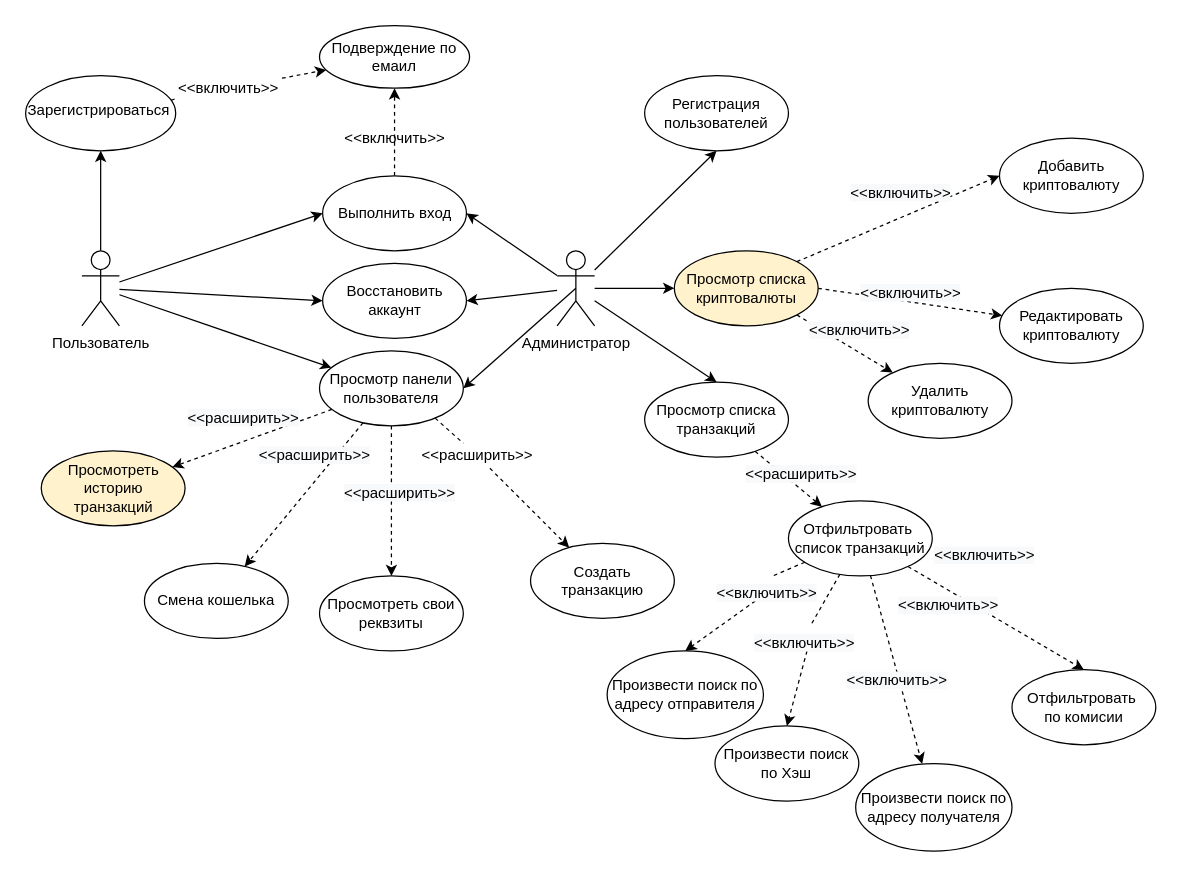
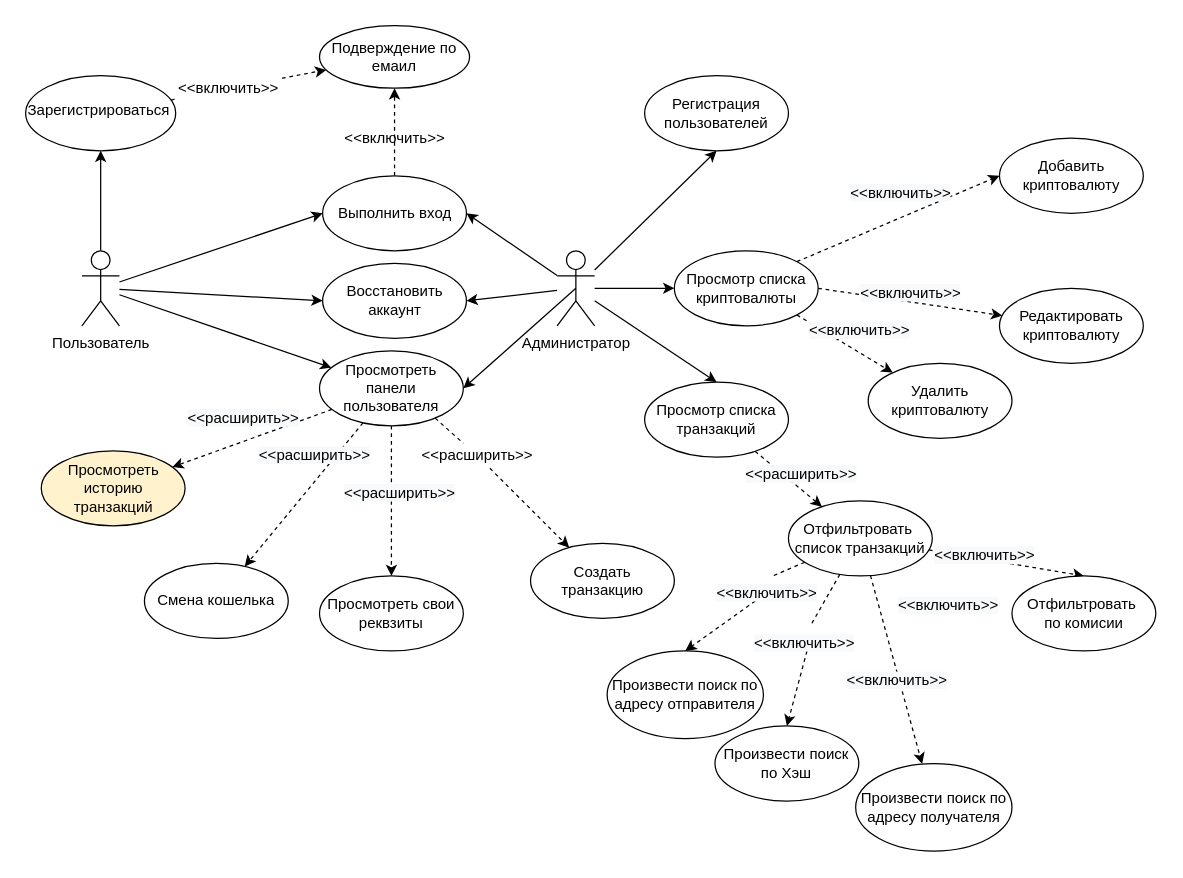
(746, 288) -> (746, 288)
(391, 388) -> (391, 388)
(1083, 707) -> (1083, 613)
